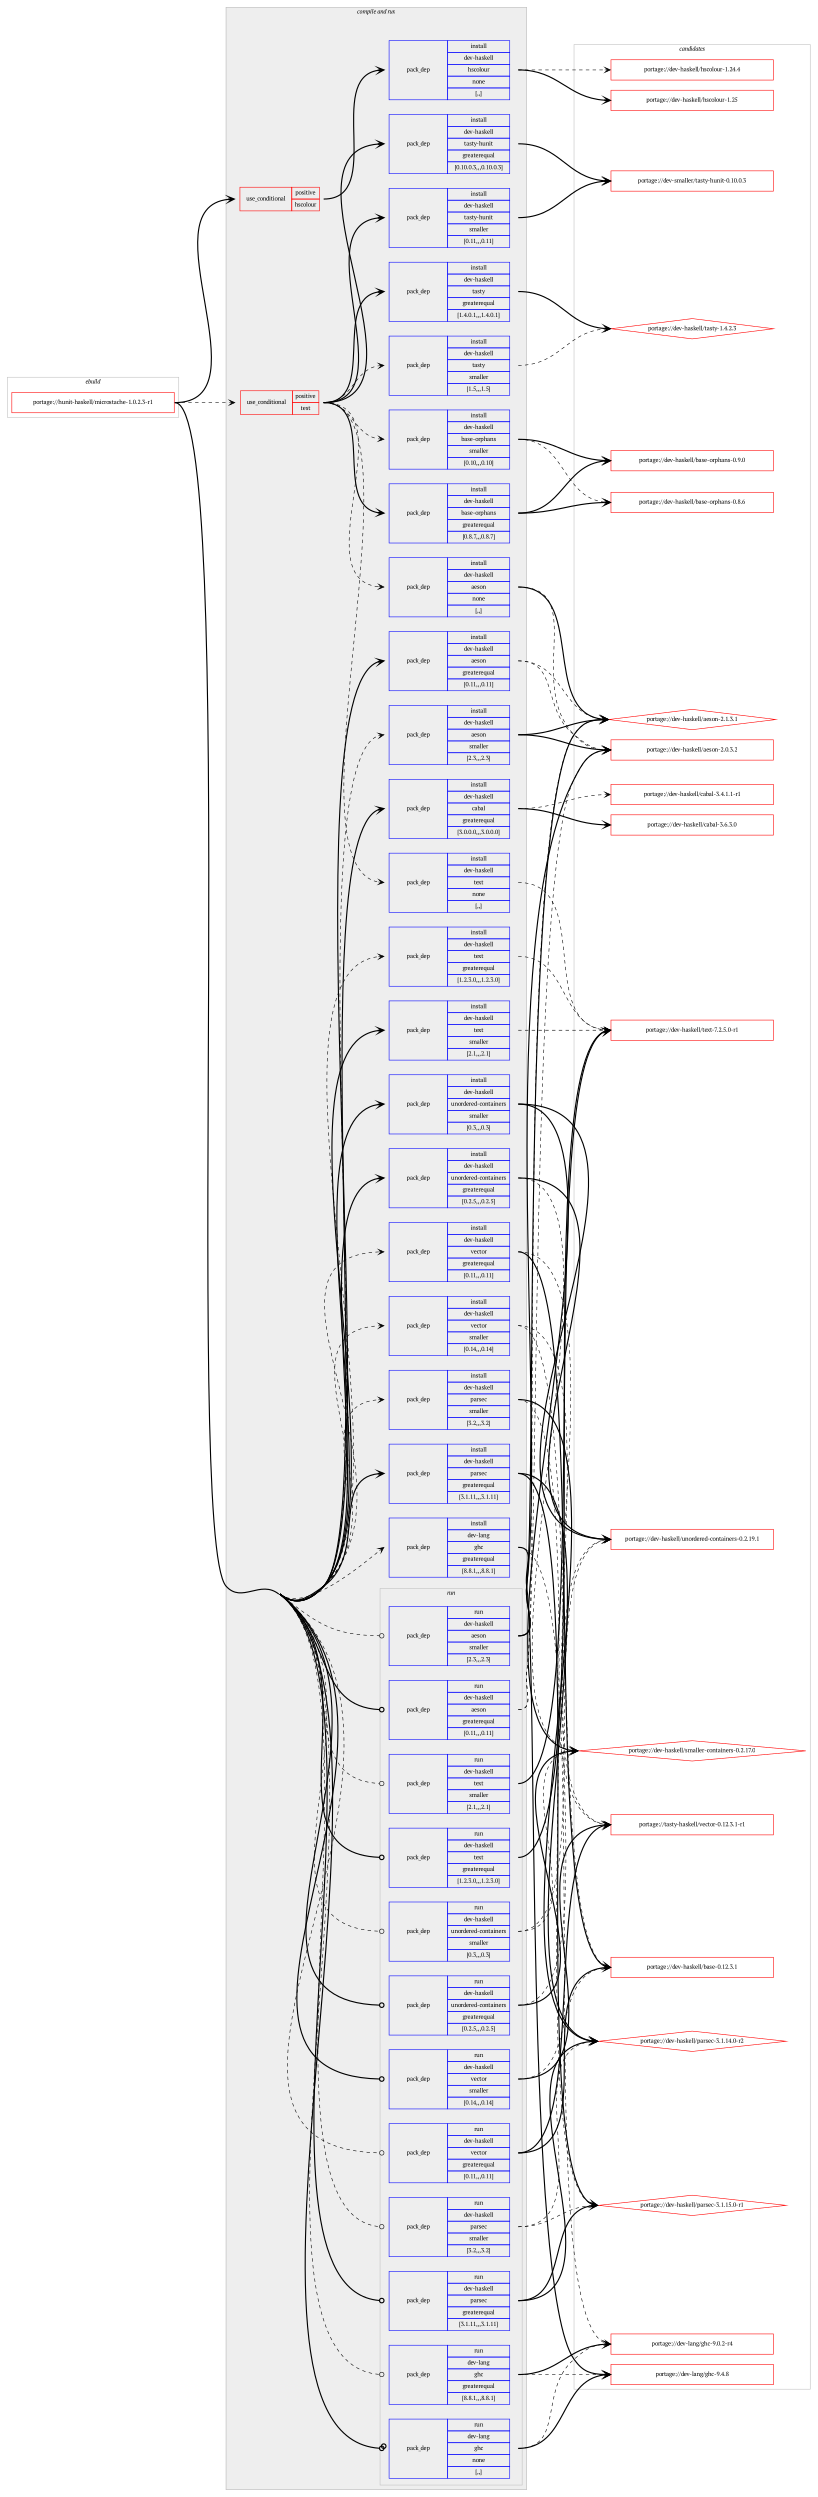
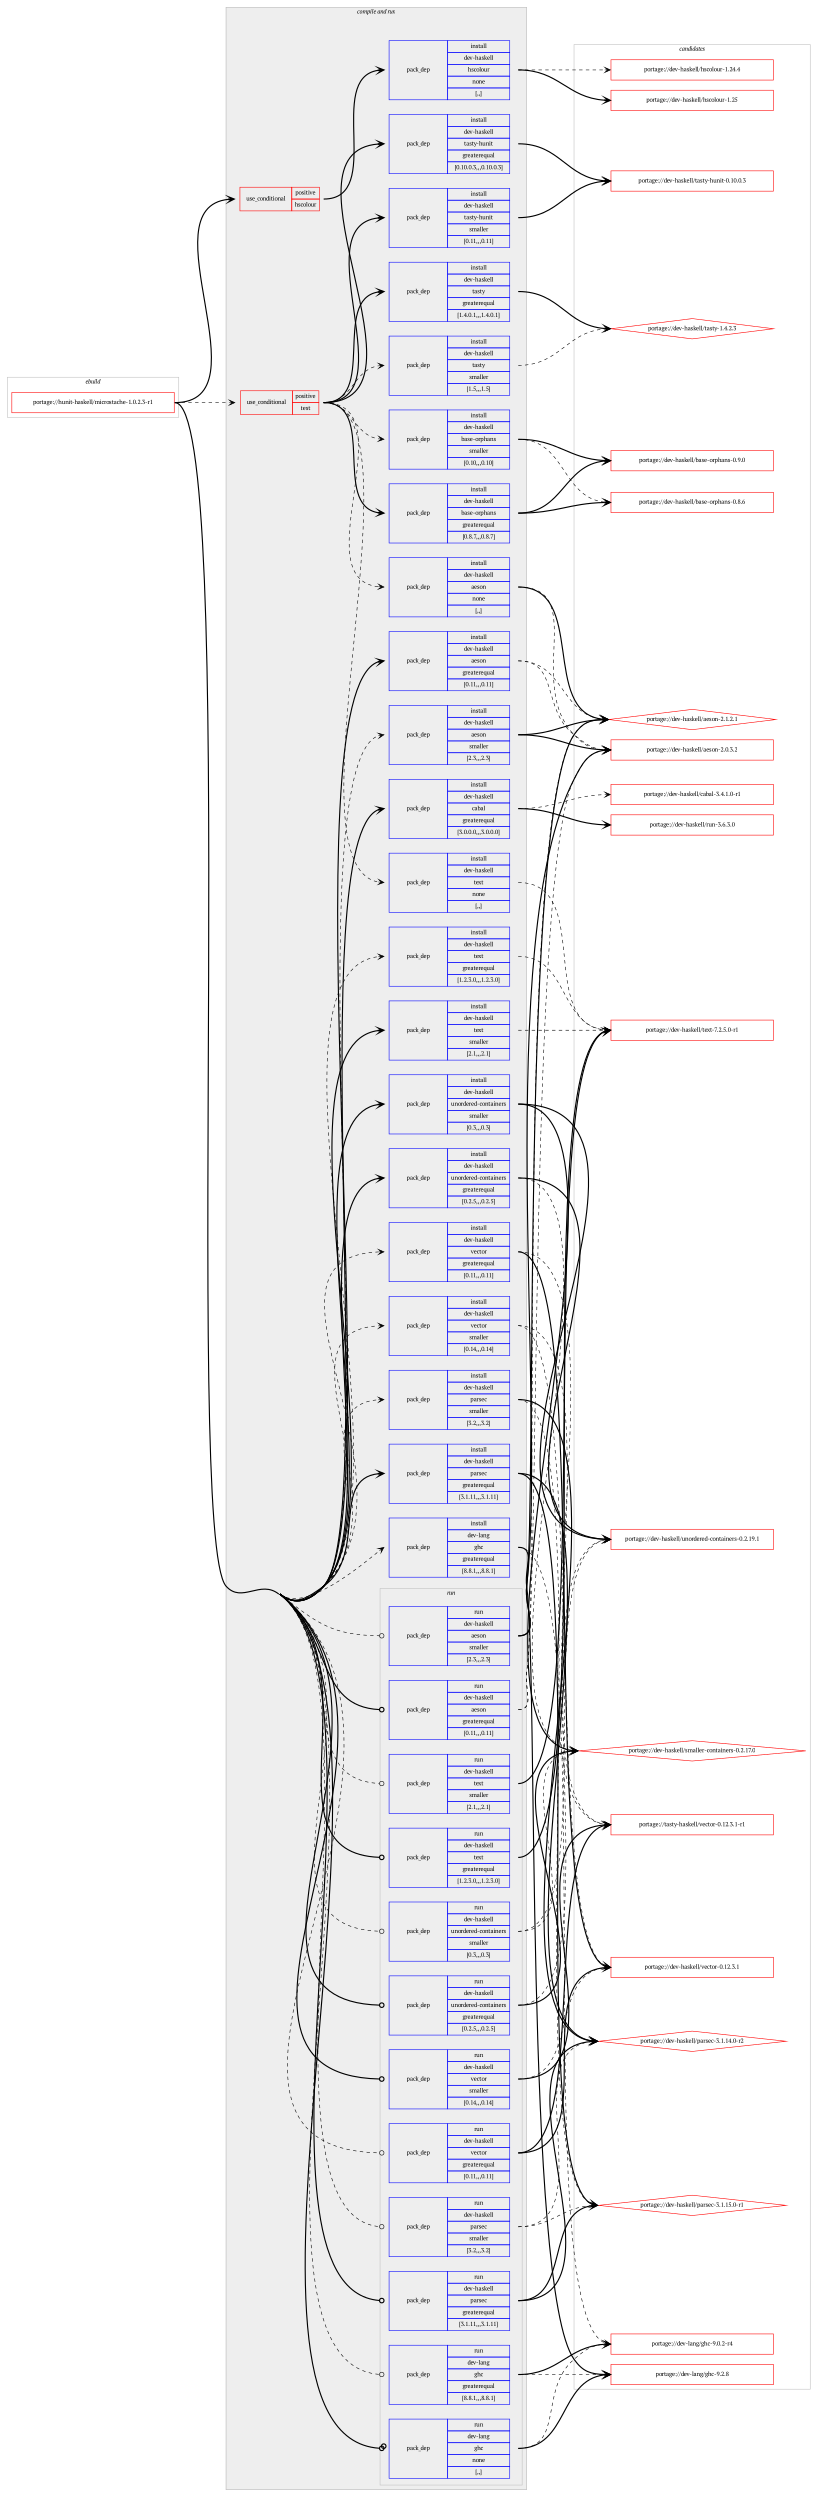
(692, 181) -> (692, 181)
(692, 720) -> (692, 720)
(692, 795) -> (692, 795)
(692, 825) -> (692, 825)
(692, 1967) -> (692, 1967)
(692, 2375) -> (692, 2375)
